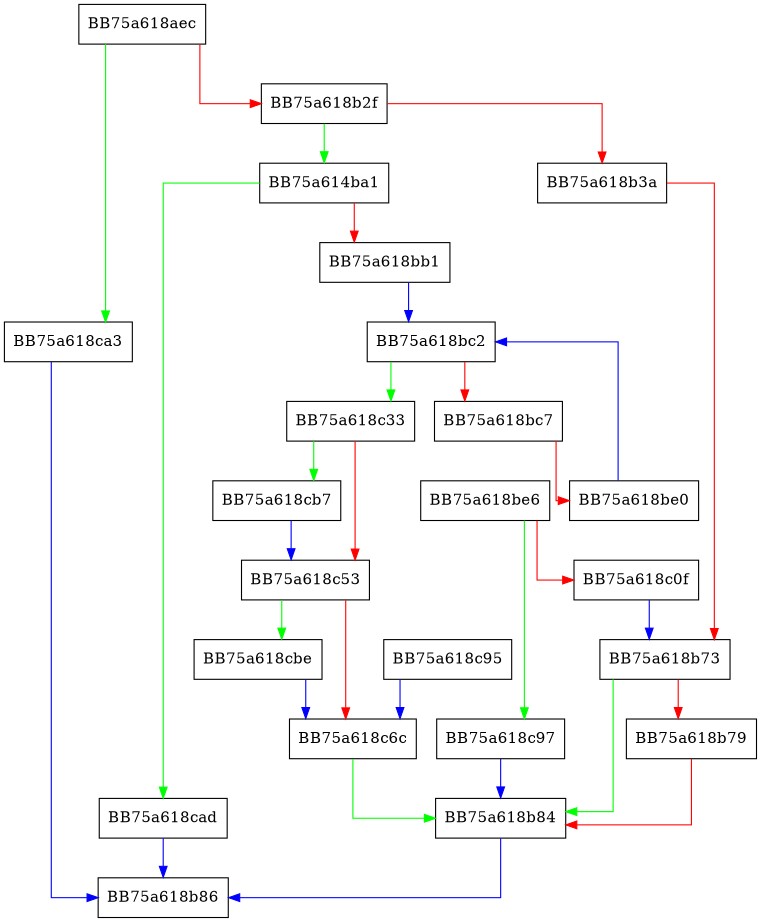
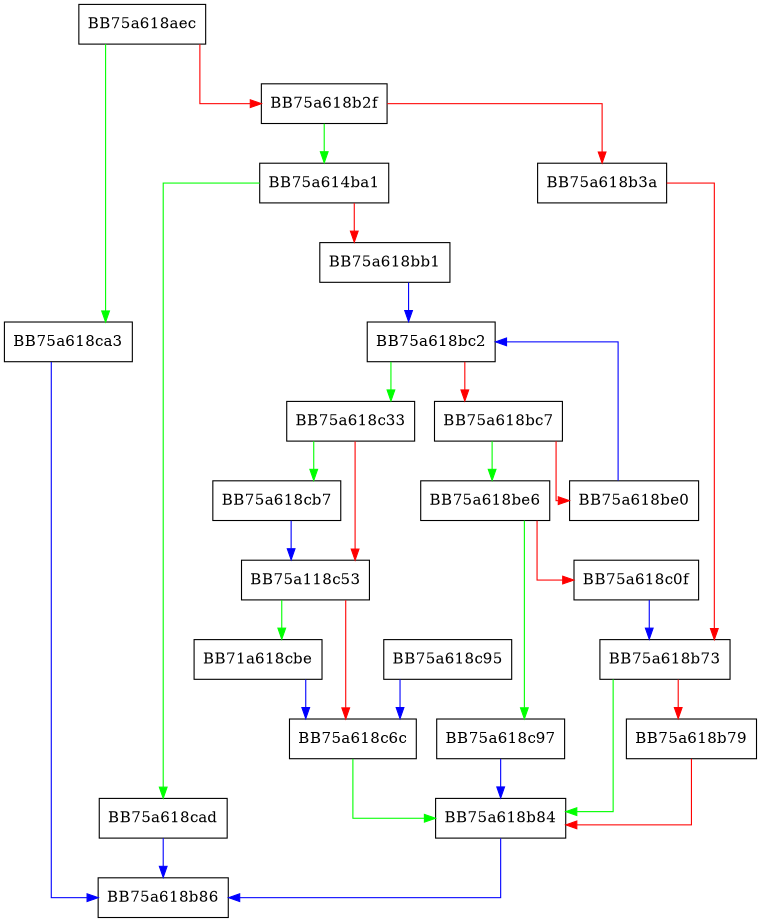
none -> (492, 455)
(305, 580) -> (305, 580)
(258, 659) -> (258, 659)
